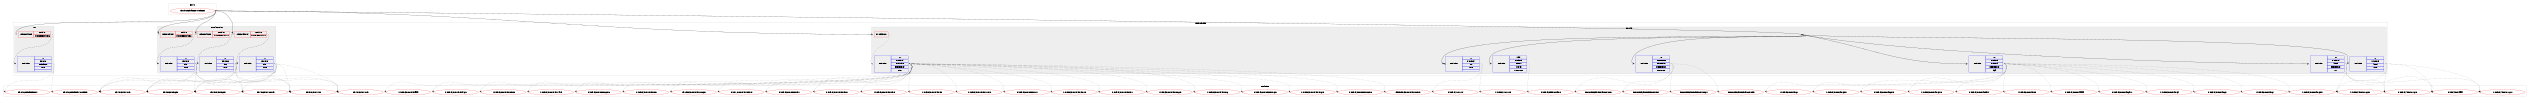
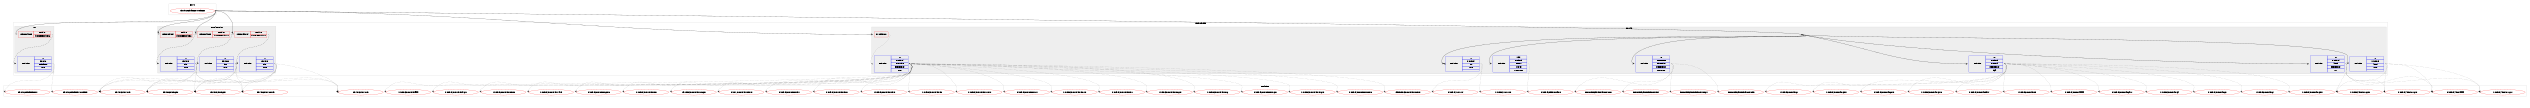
(313, 92) -> none
(2455, 92) -> (2455, 92)
